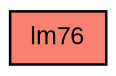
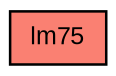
(58, 38) -> (58, 38)
